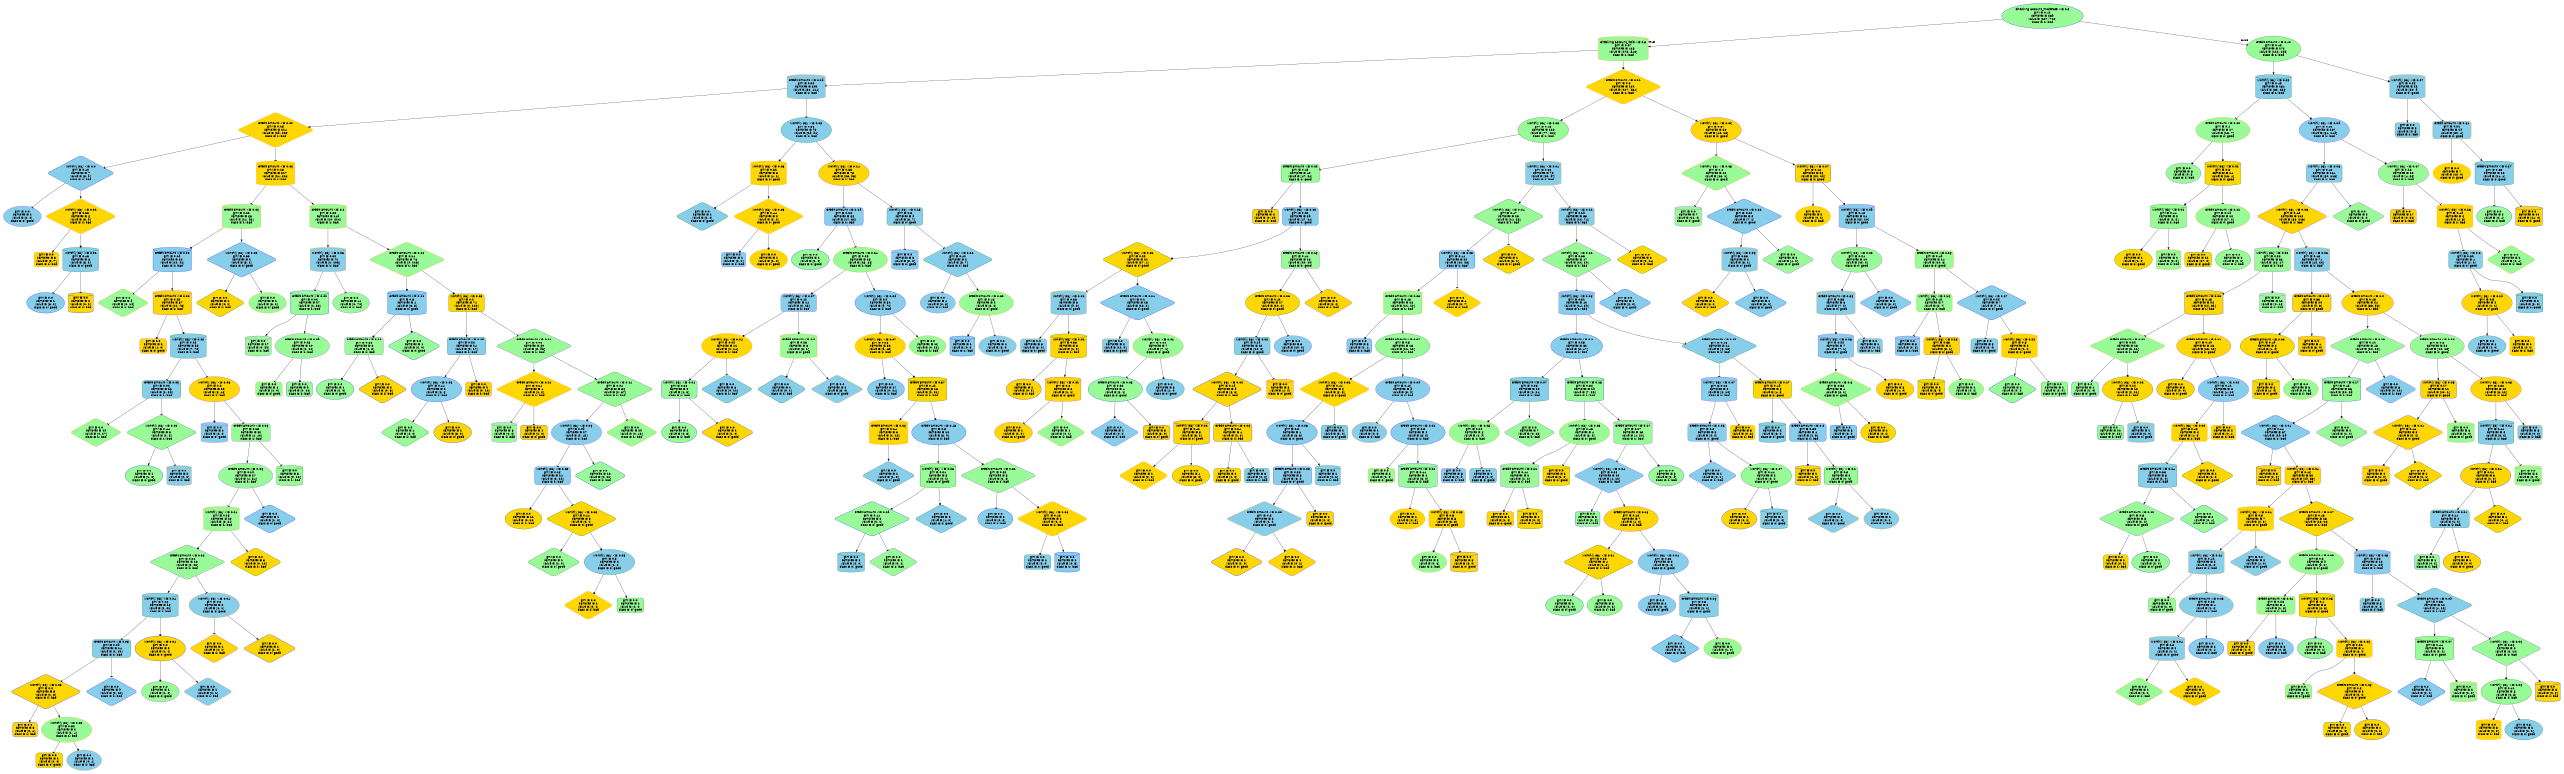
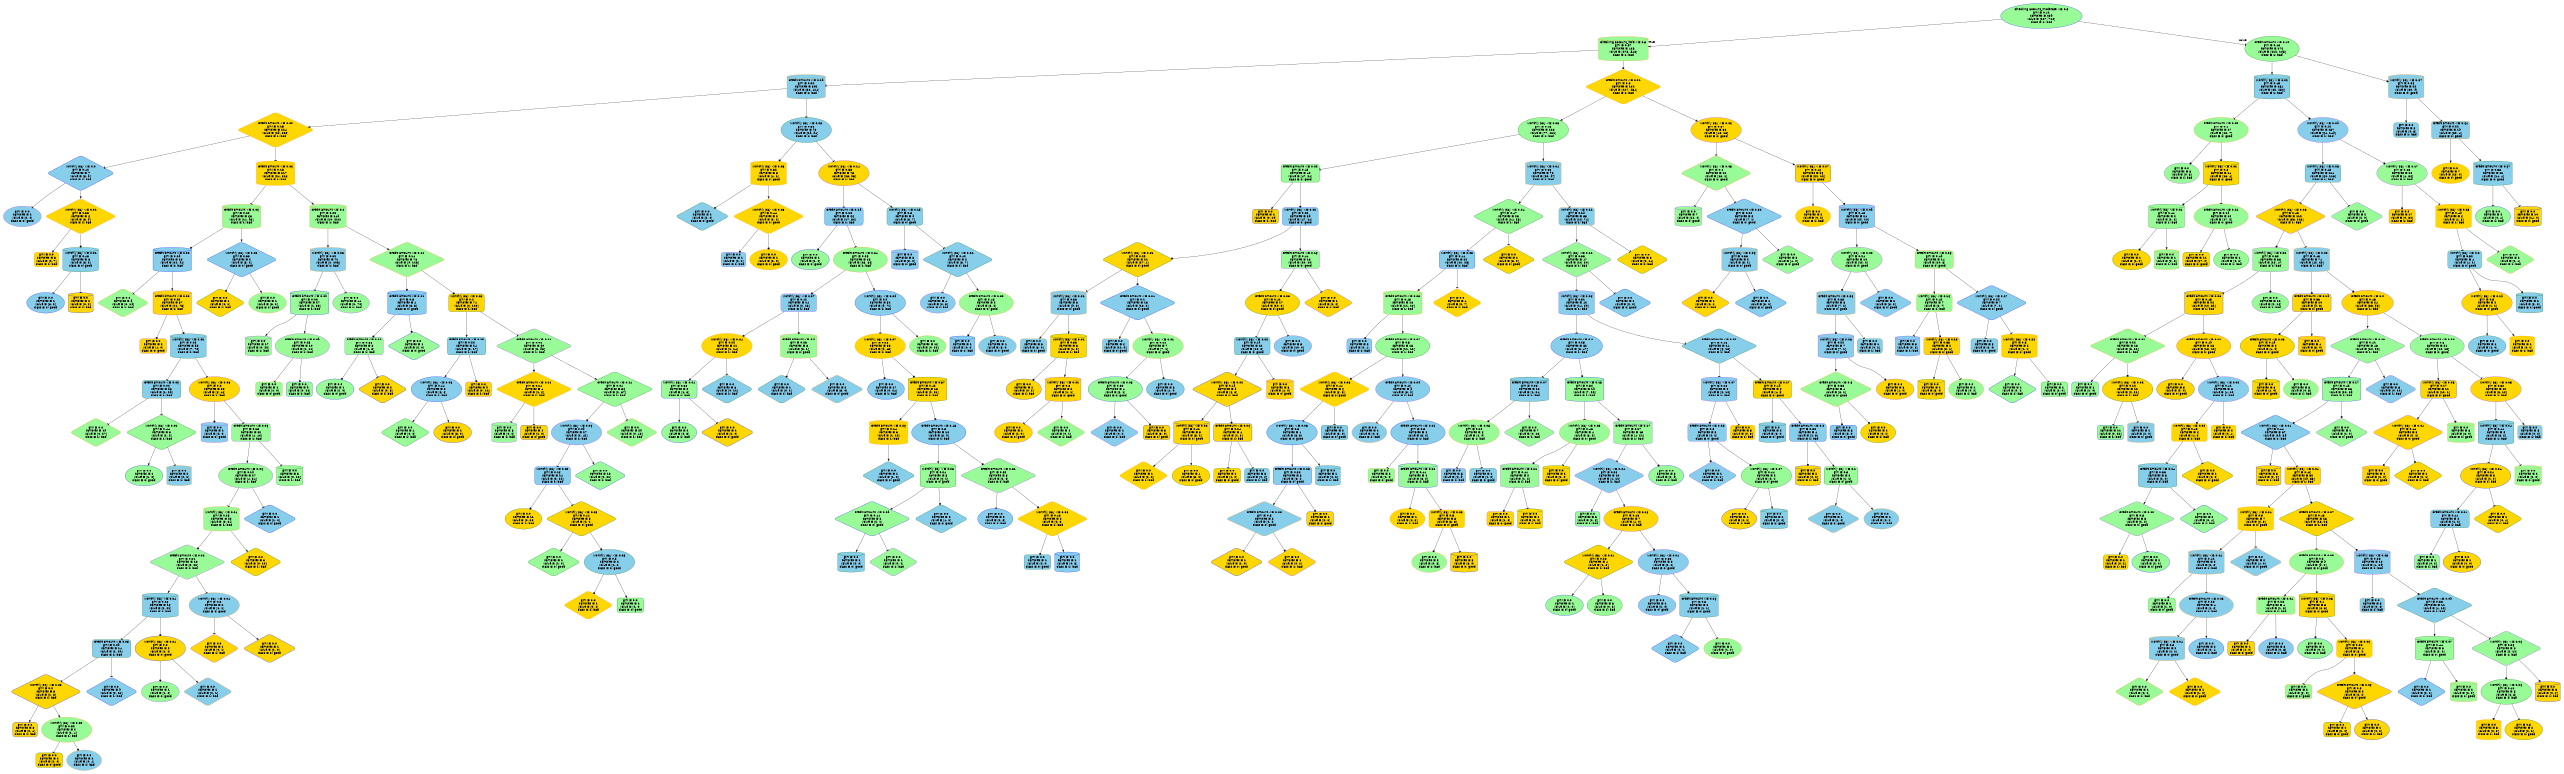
(2272, 303) -> (2270, 303)
(2524, 730) -> (2524, 730)
